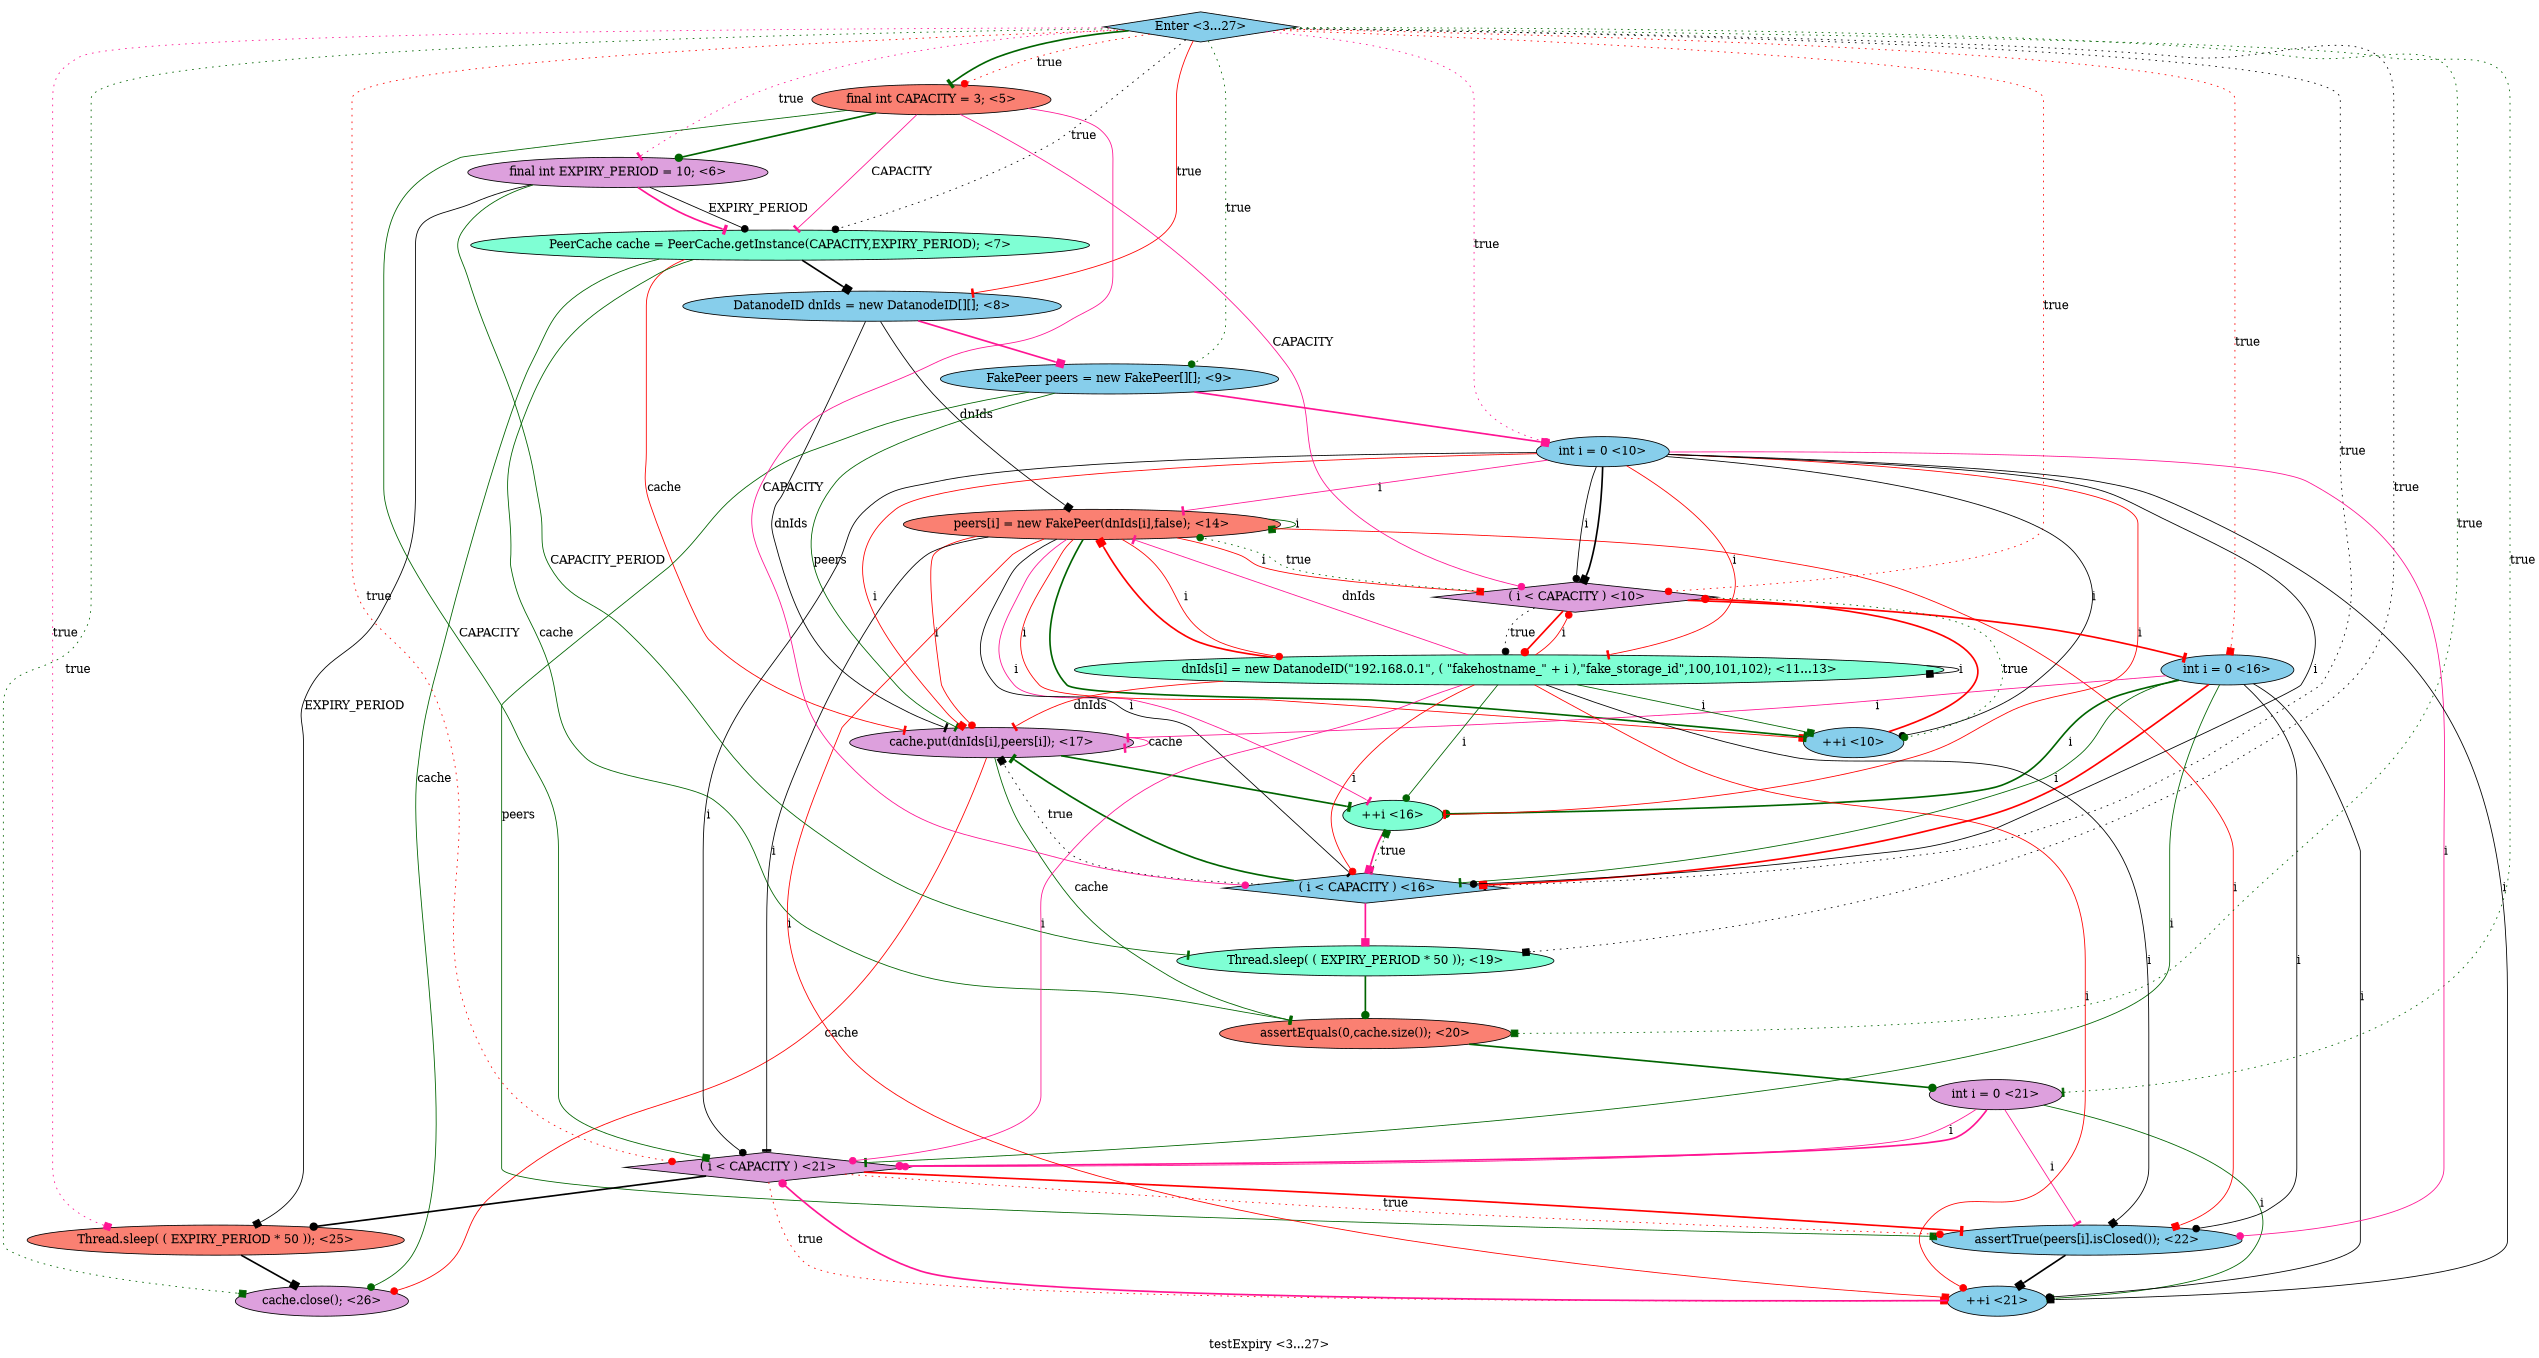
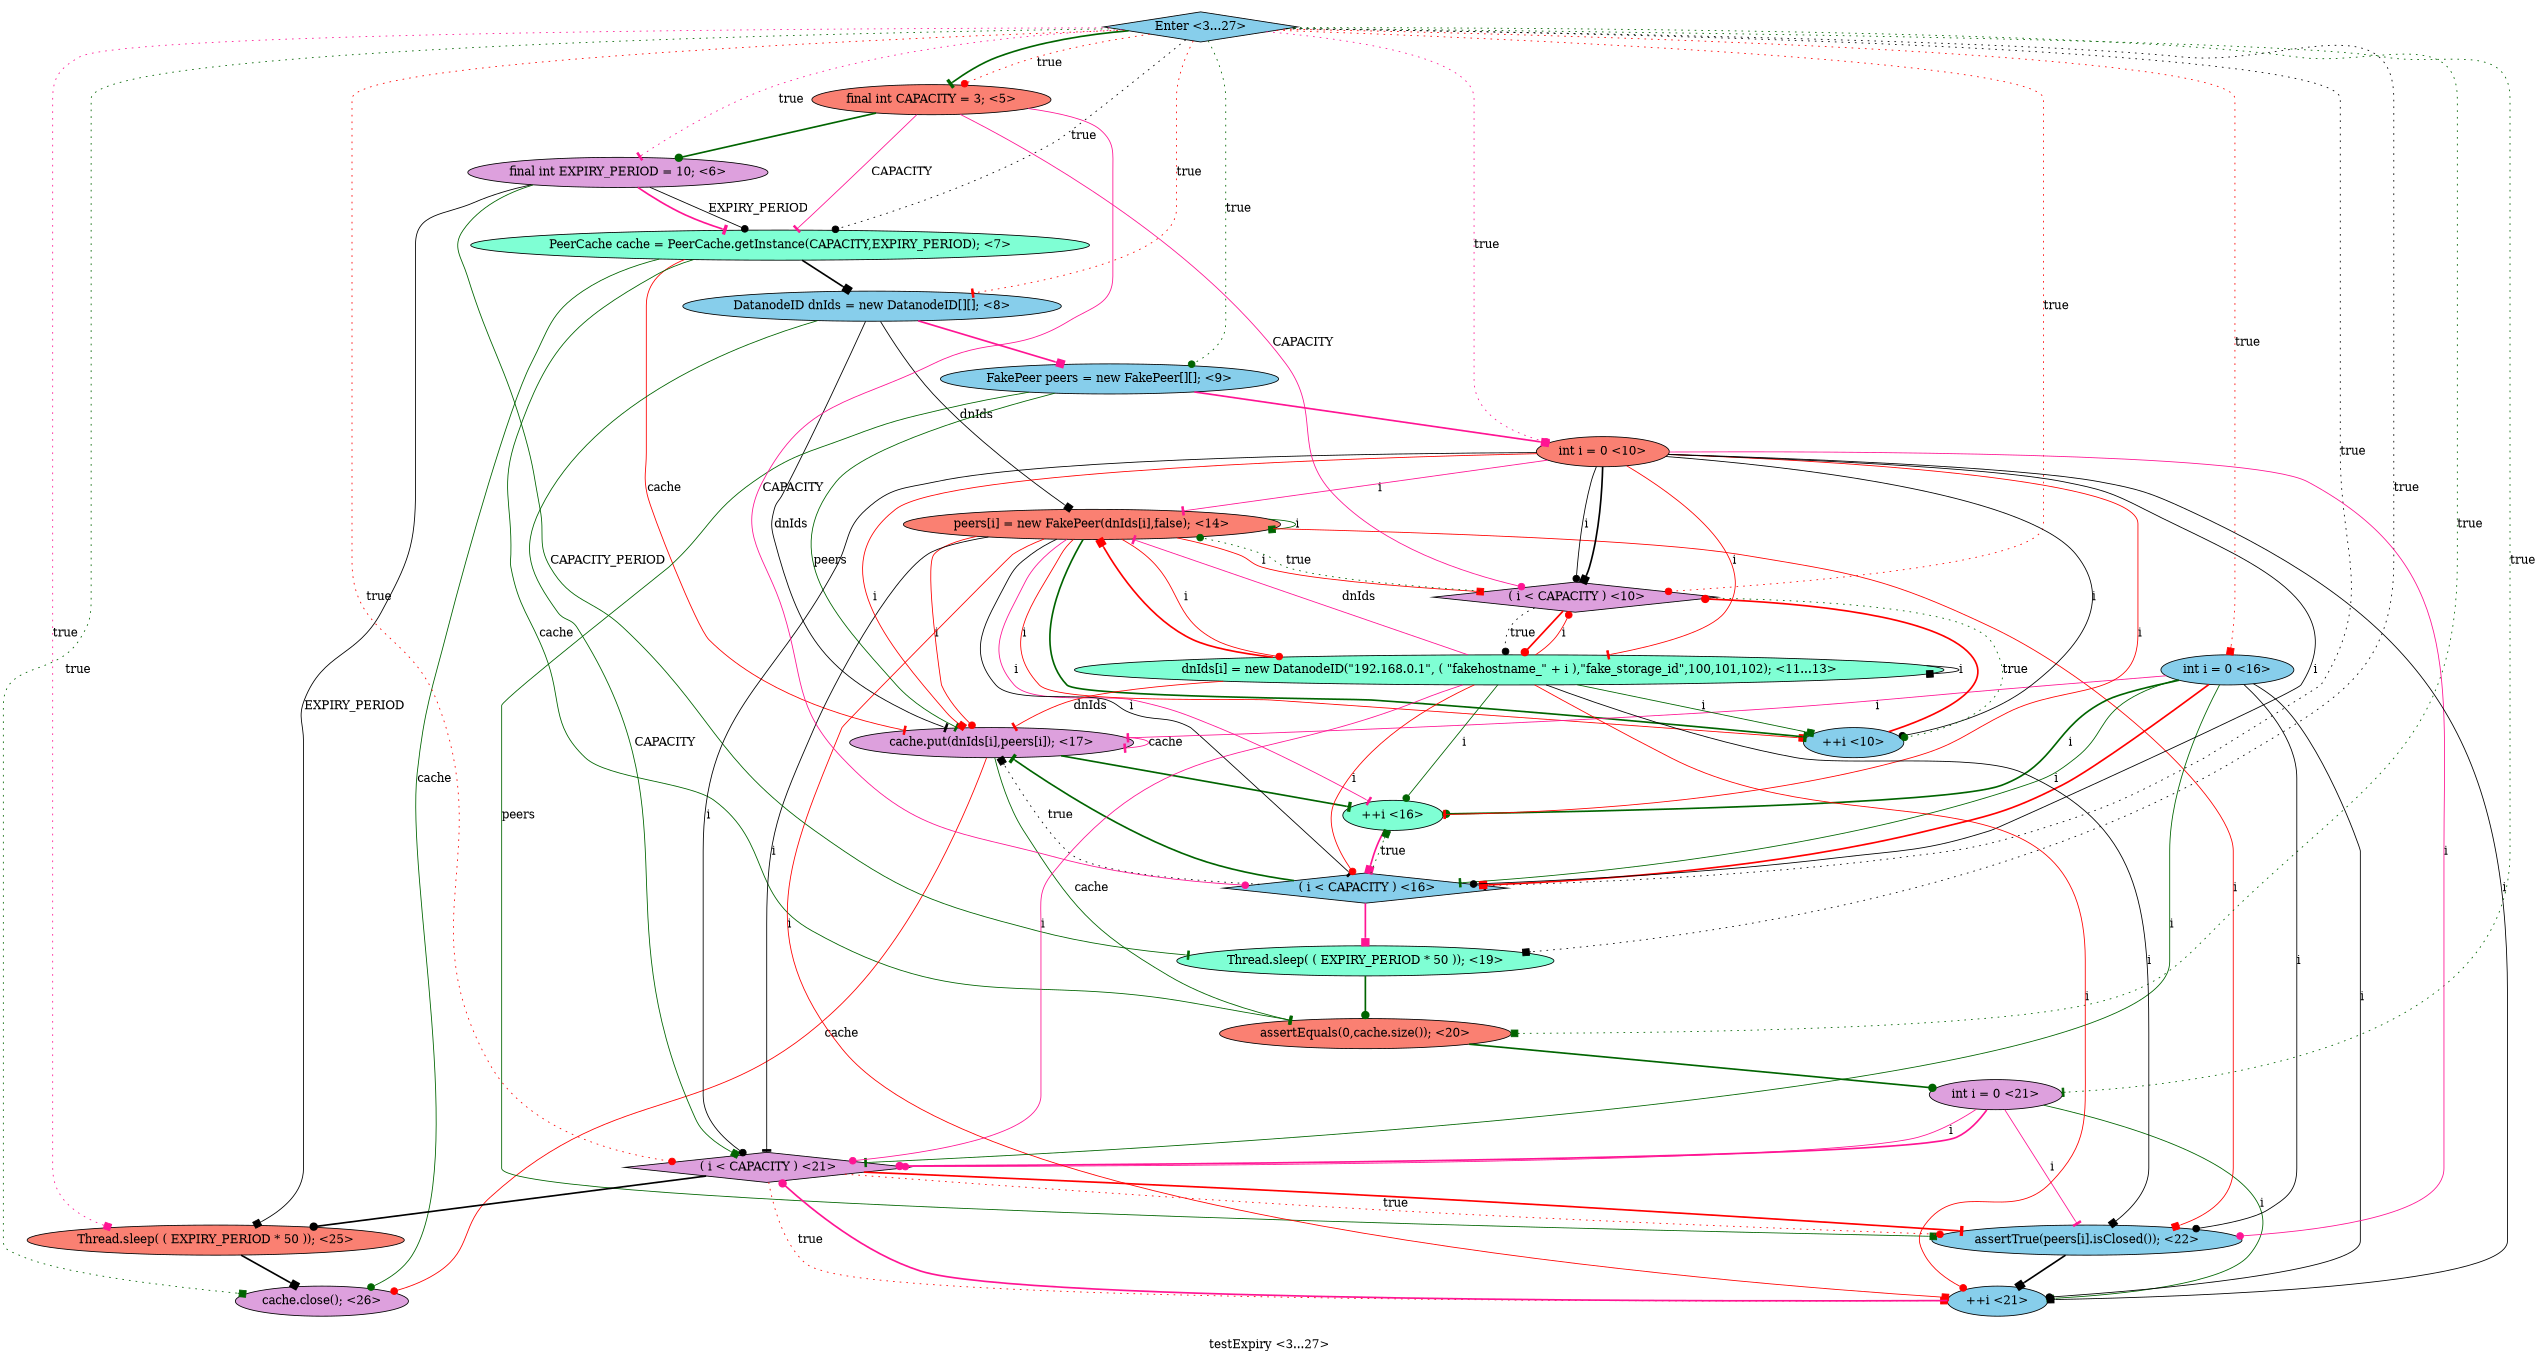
(1163, 233) -> (1163, 233)
(1603, 452) -> (1603, 452)
(390, 517) -> (596, 662)
(1998, 622) -> none
